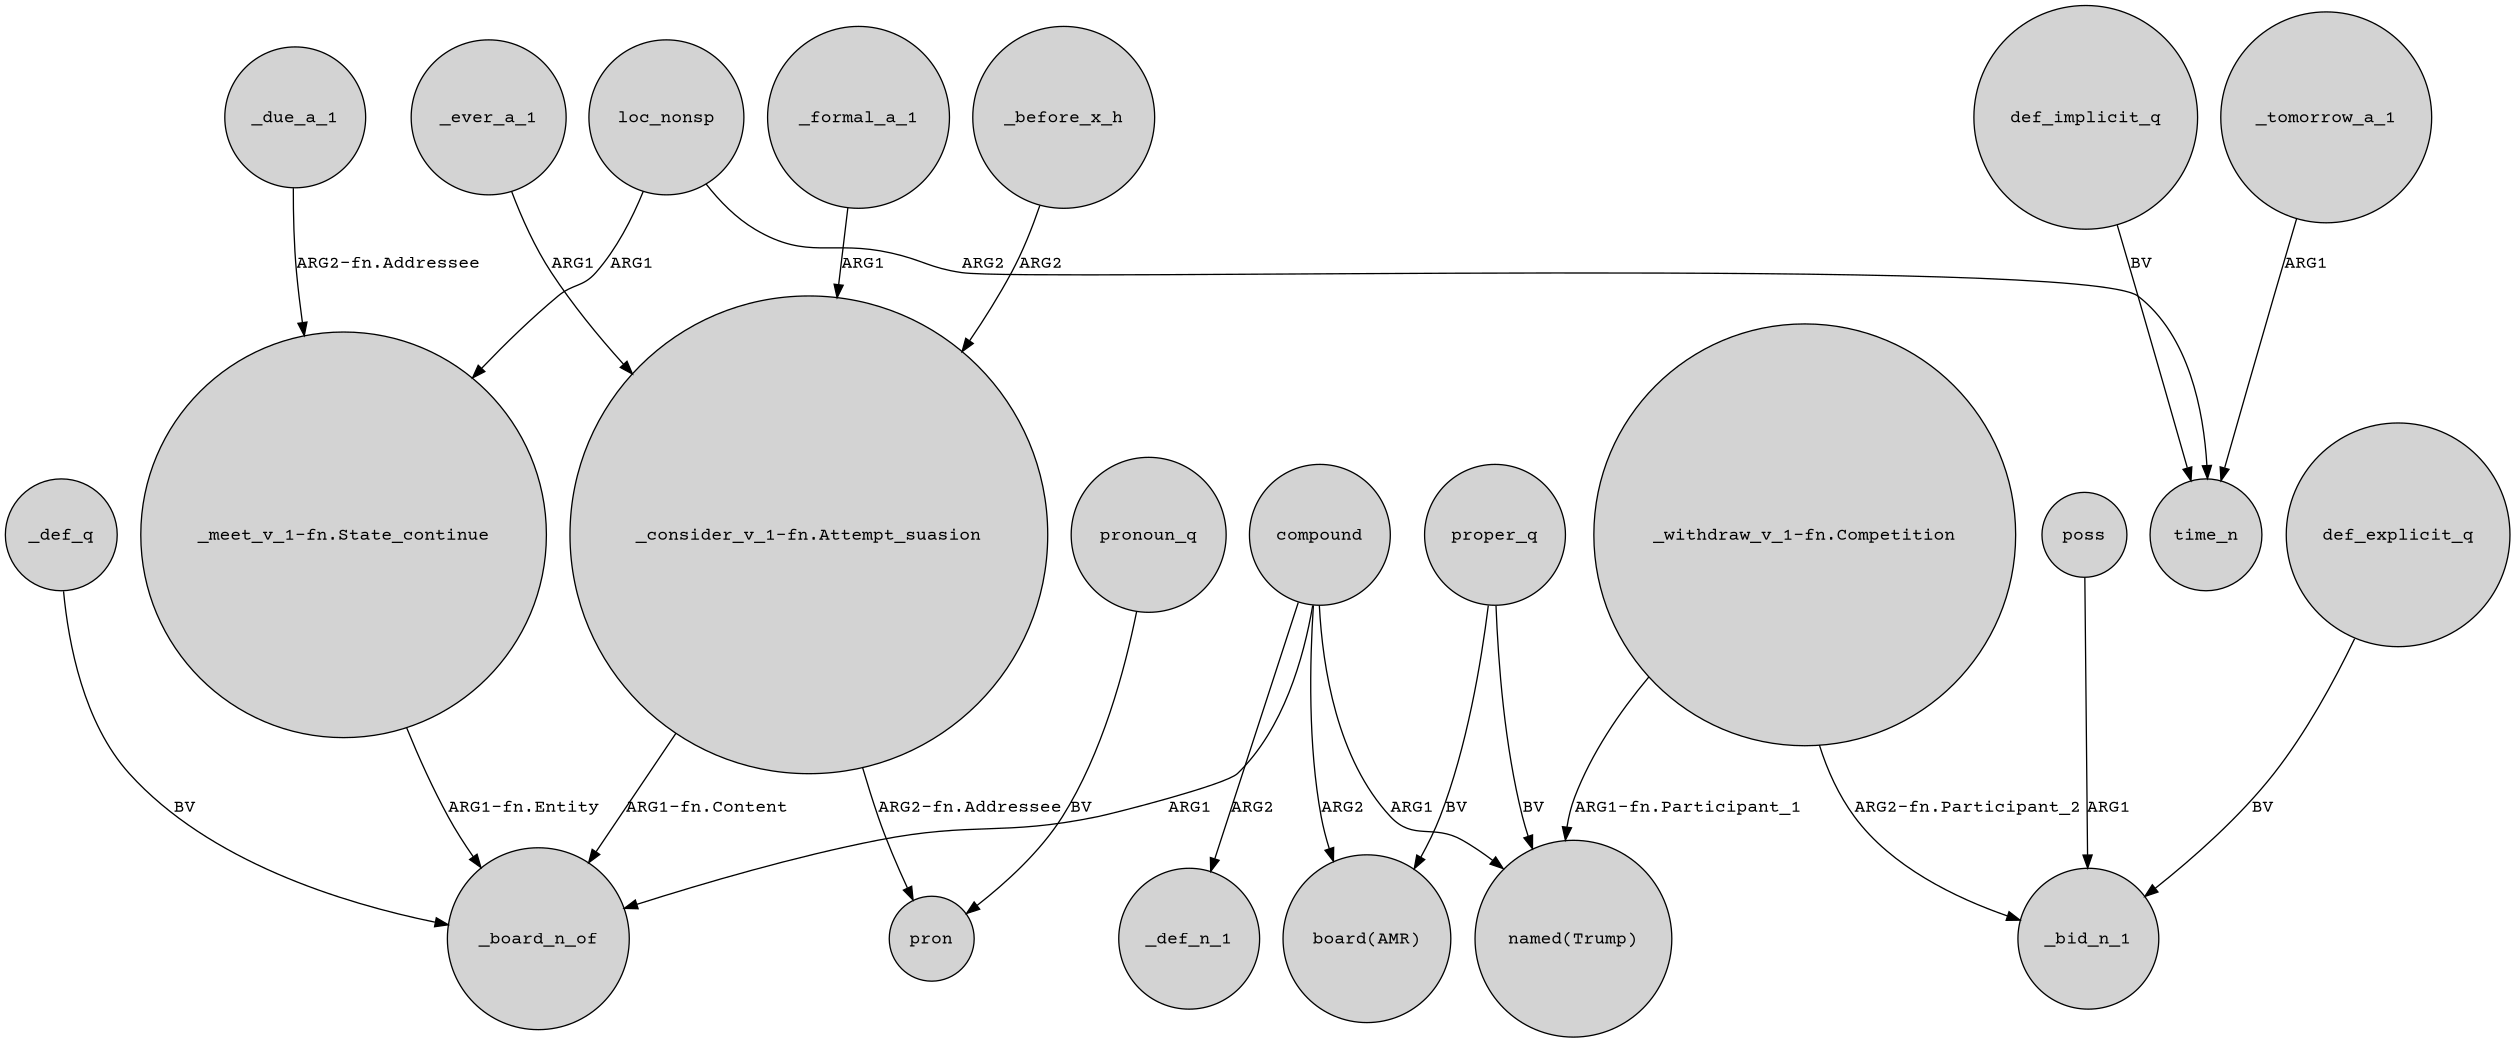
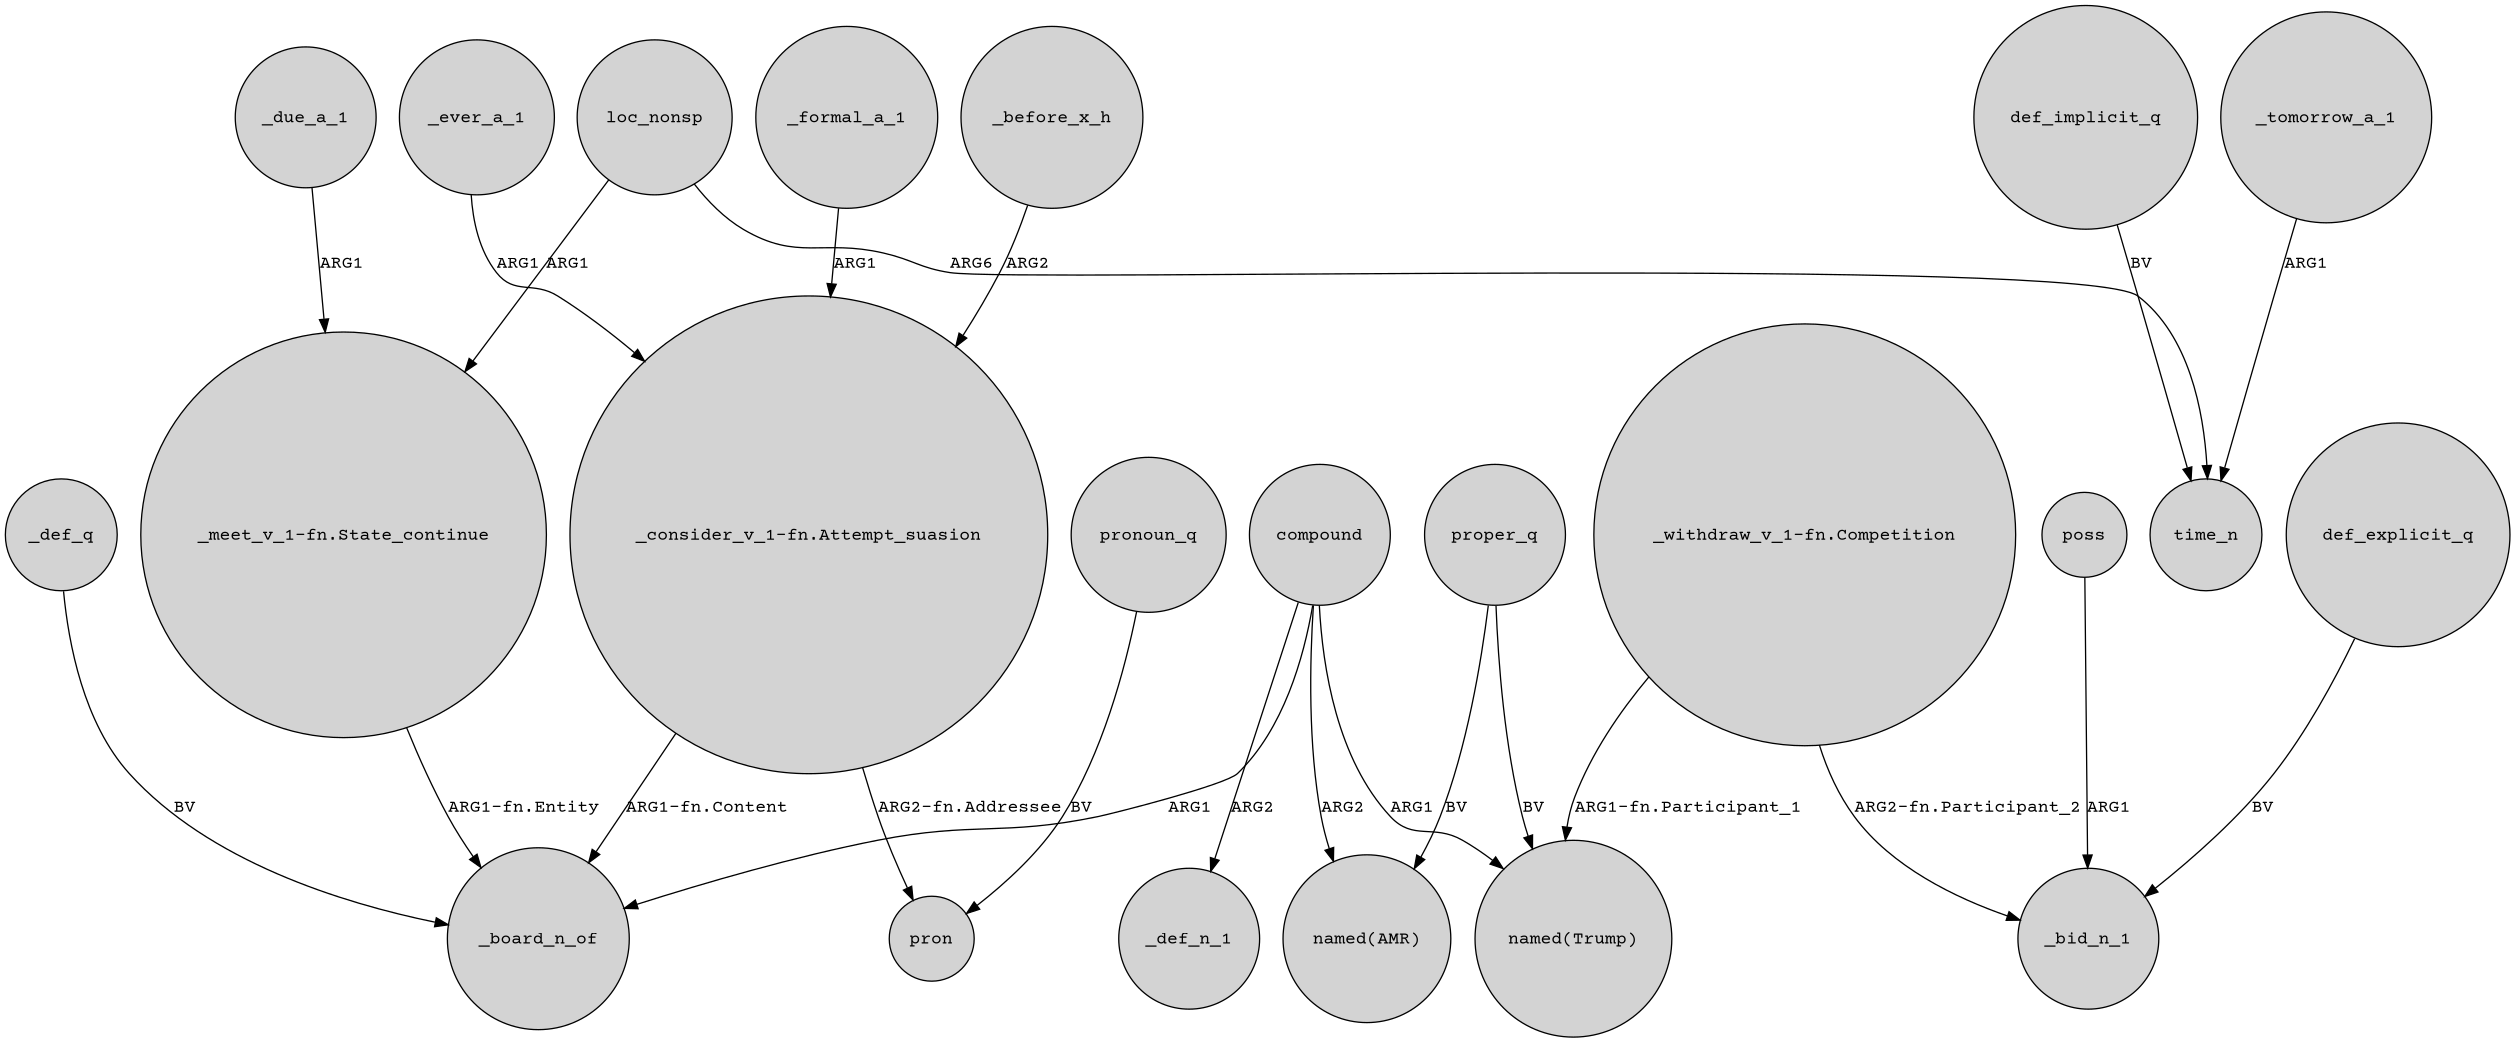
(389, 263) -> (342, 263)
(984, 263) -> (972, 263)
(1367, 939) -> (1367, 939)
